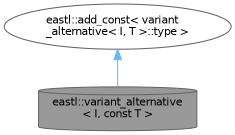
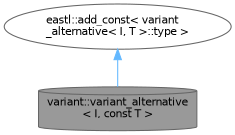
(118, 109) -> (118, 109)
